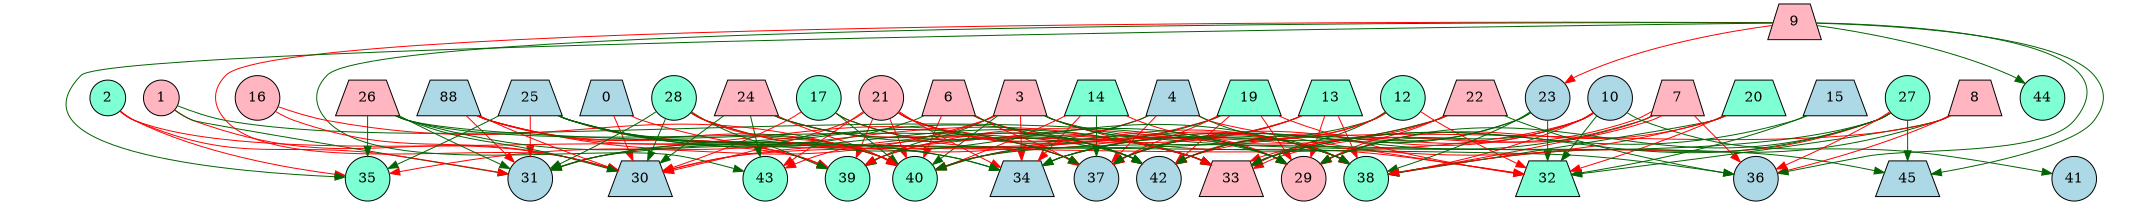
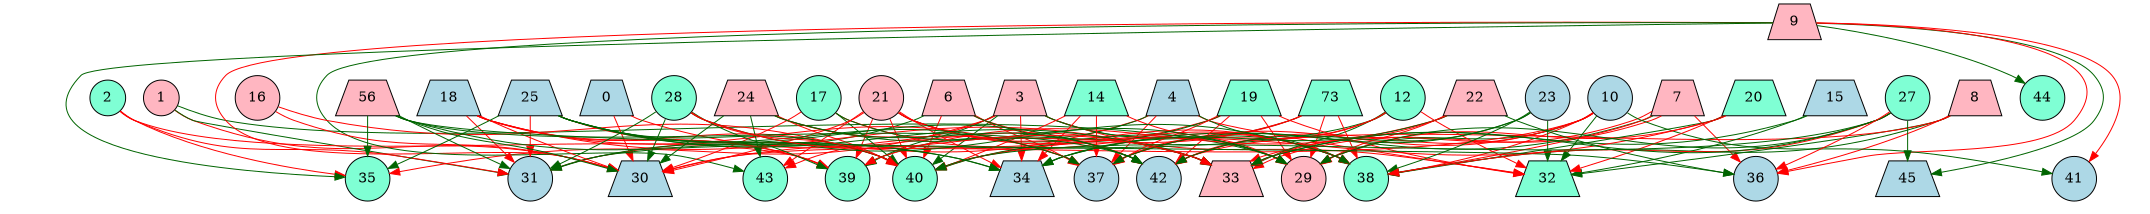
(1671, 45) -> (2059, 48)
(368, 98) -> (368, 98)
(449, 98) -> (449, 98)
(1331, 98) -> (1331, 98)
(2080, 107) -> (2080, 107)
(1096, 131) -> (1096, 131)
(1459, 149) -> none
